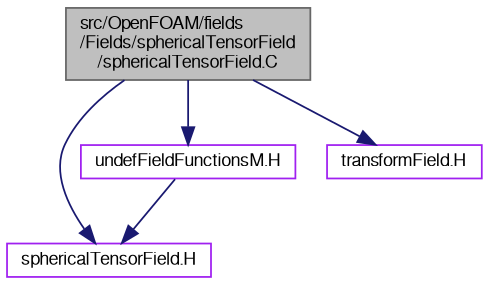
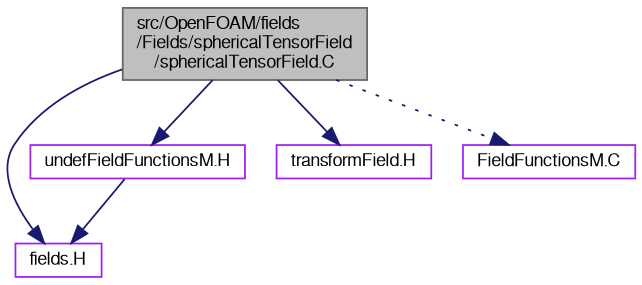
none -> (549, 162)
(109, 260) -> (59, 260)
